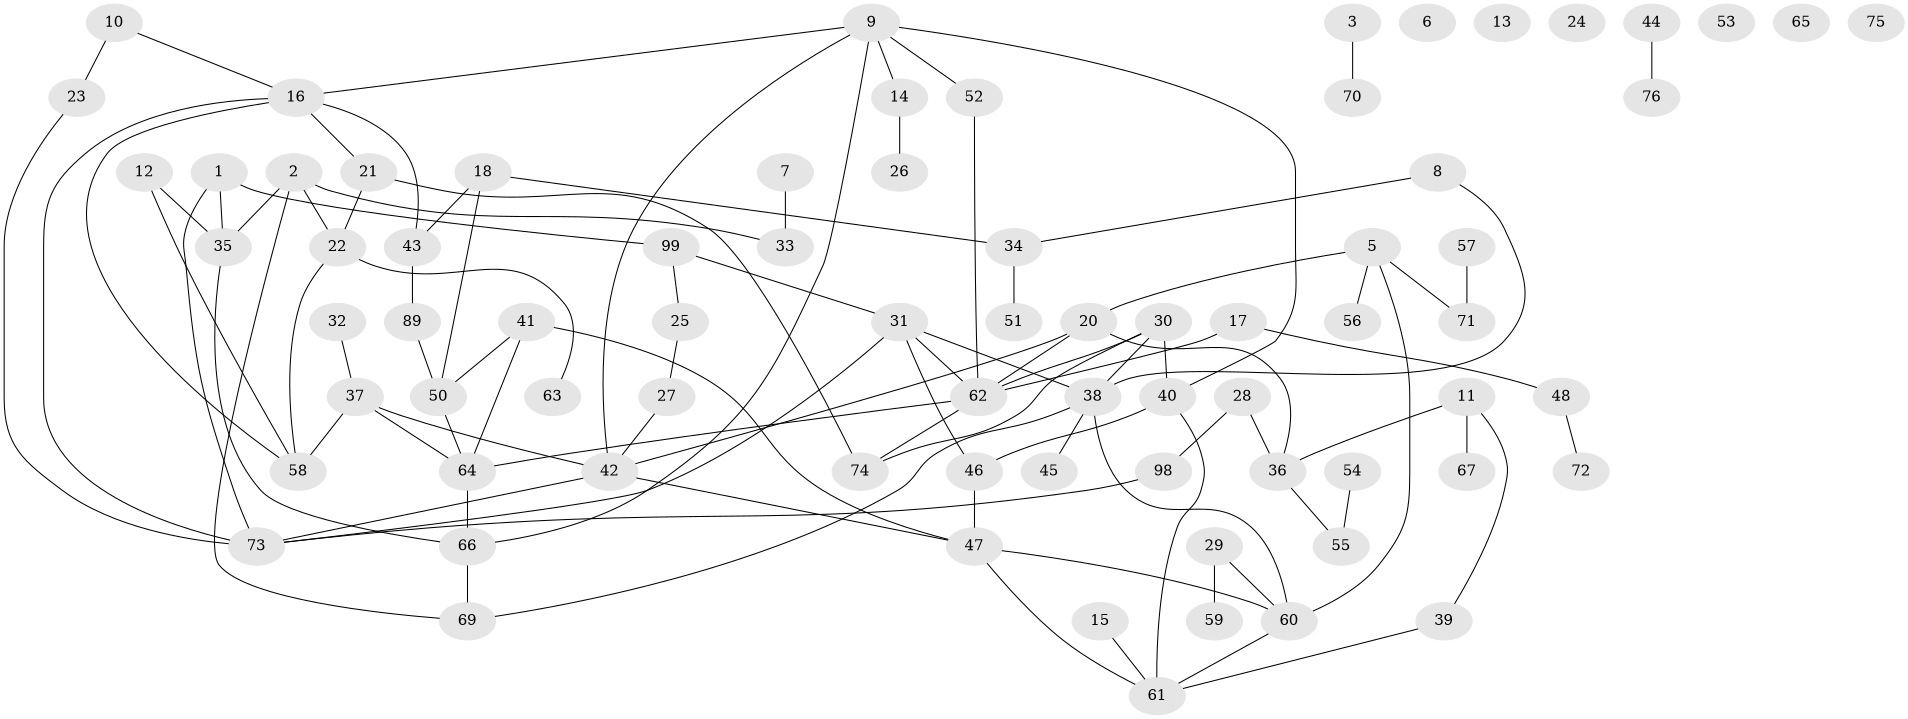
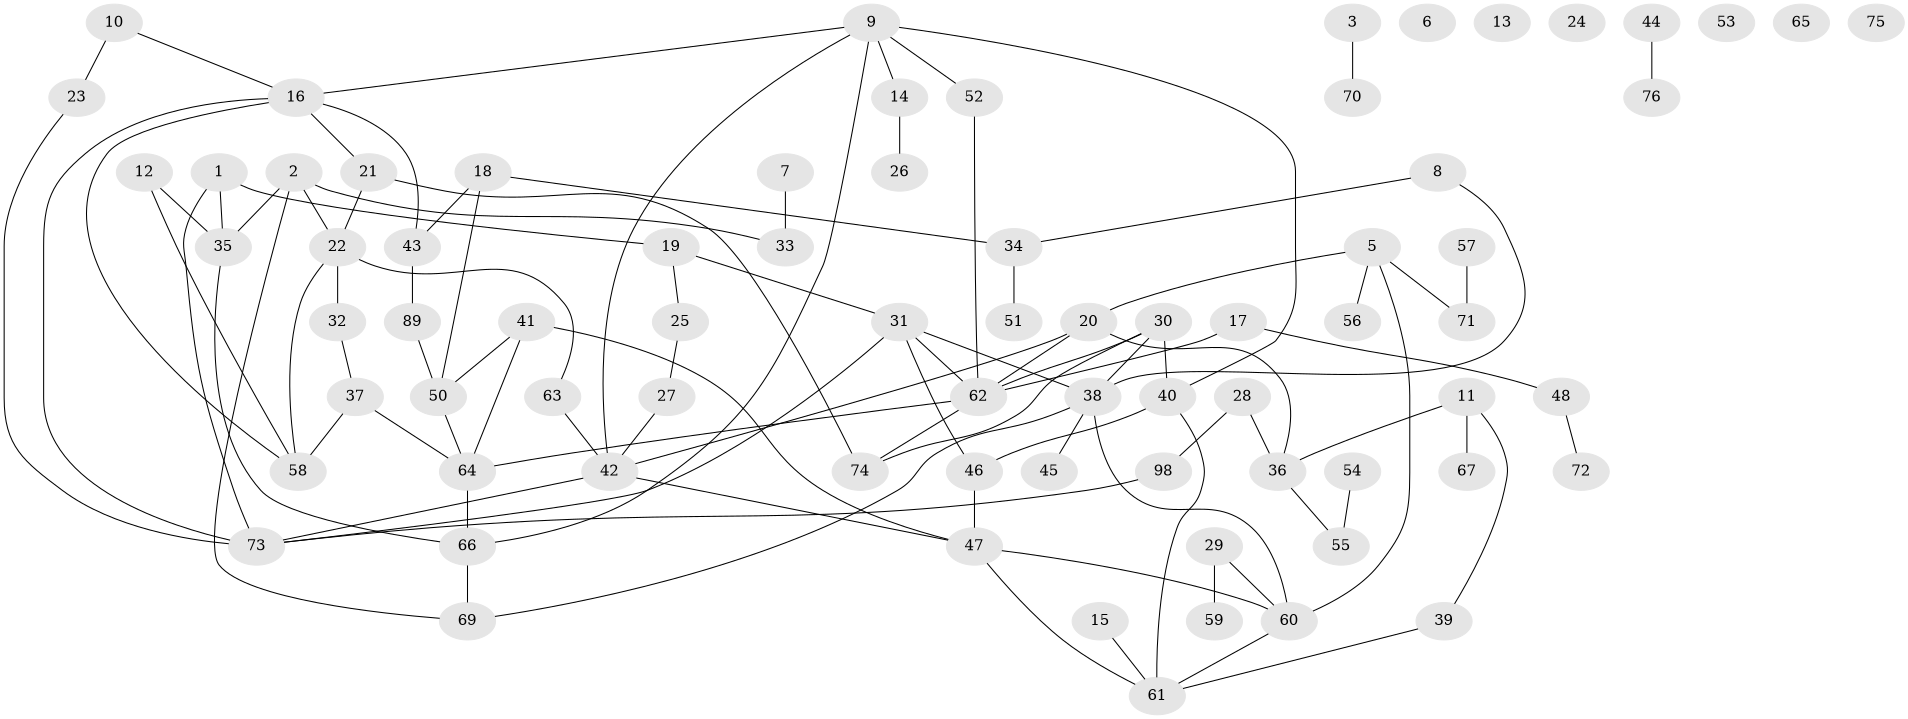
(671, 247) -> (671, 247)
none -> (338, 285)
(470, 436) -> (581, 434)
